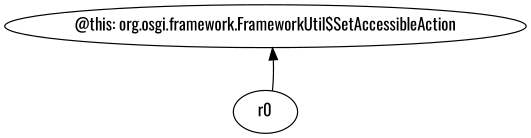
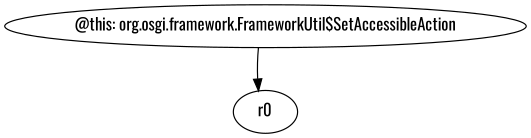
(273, 76) -> (258, 63)
